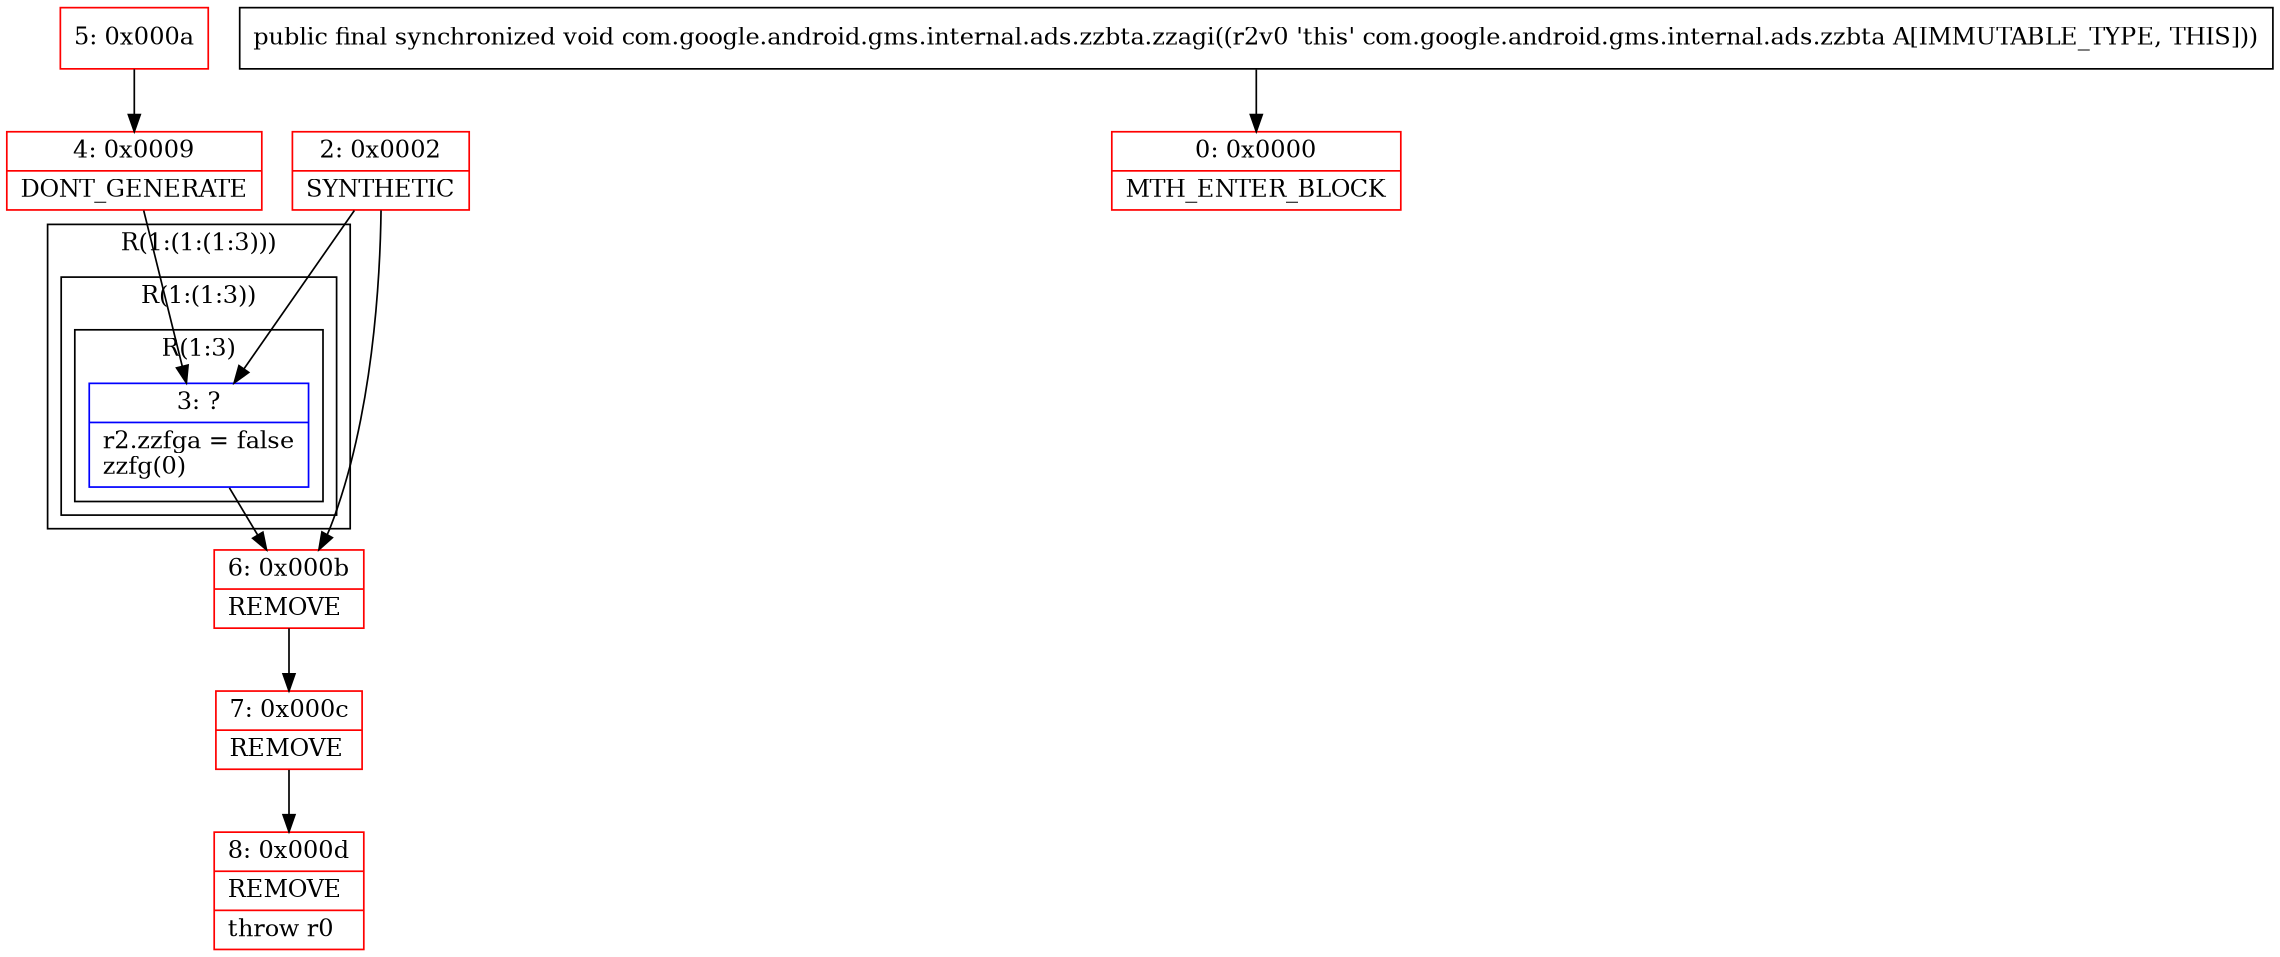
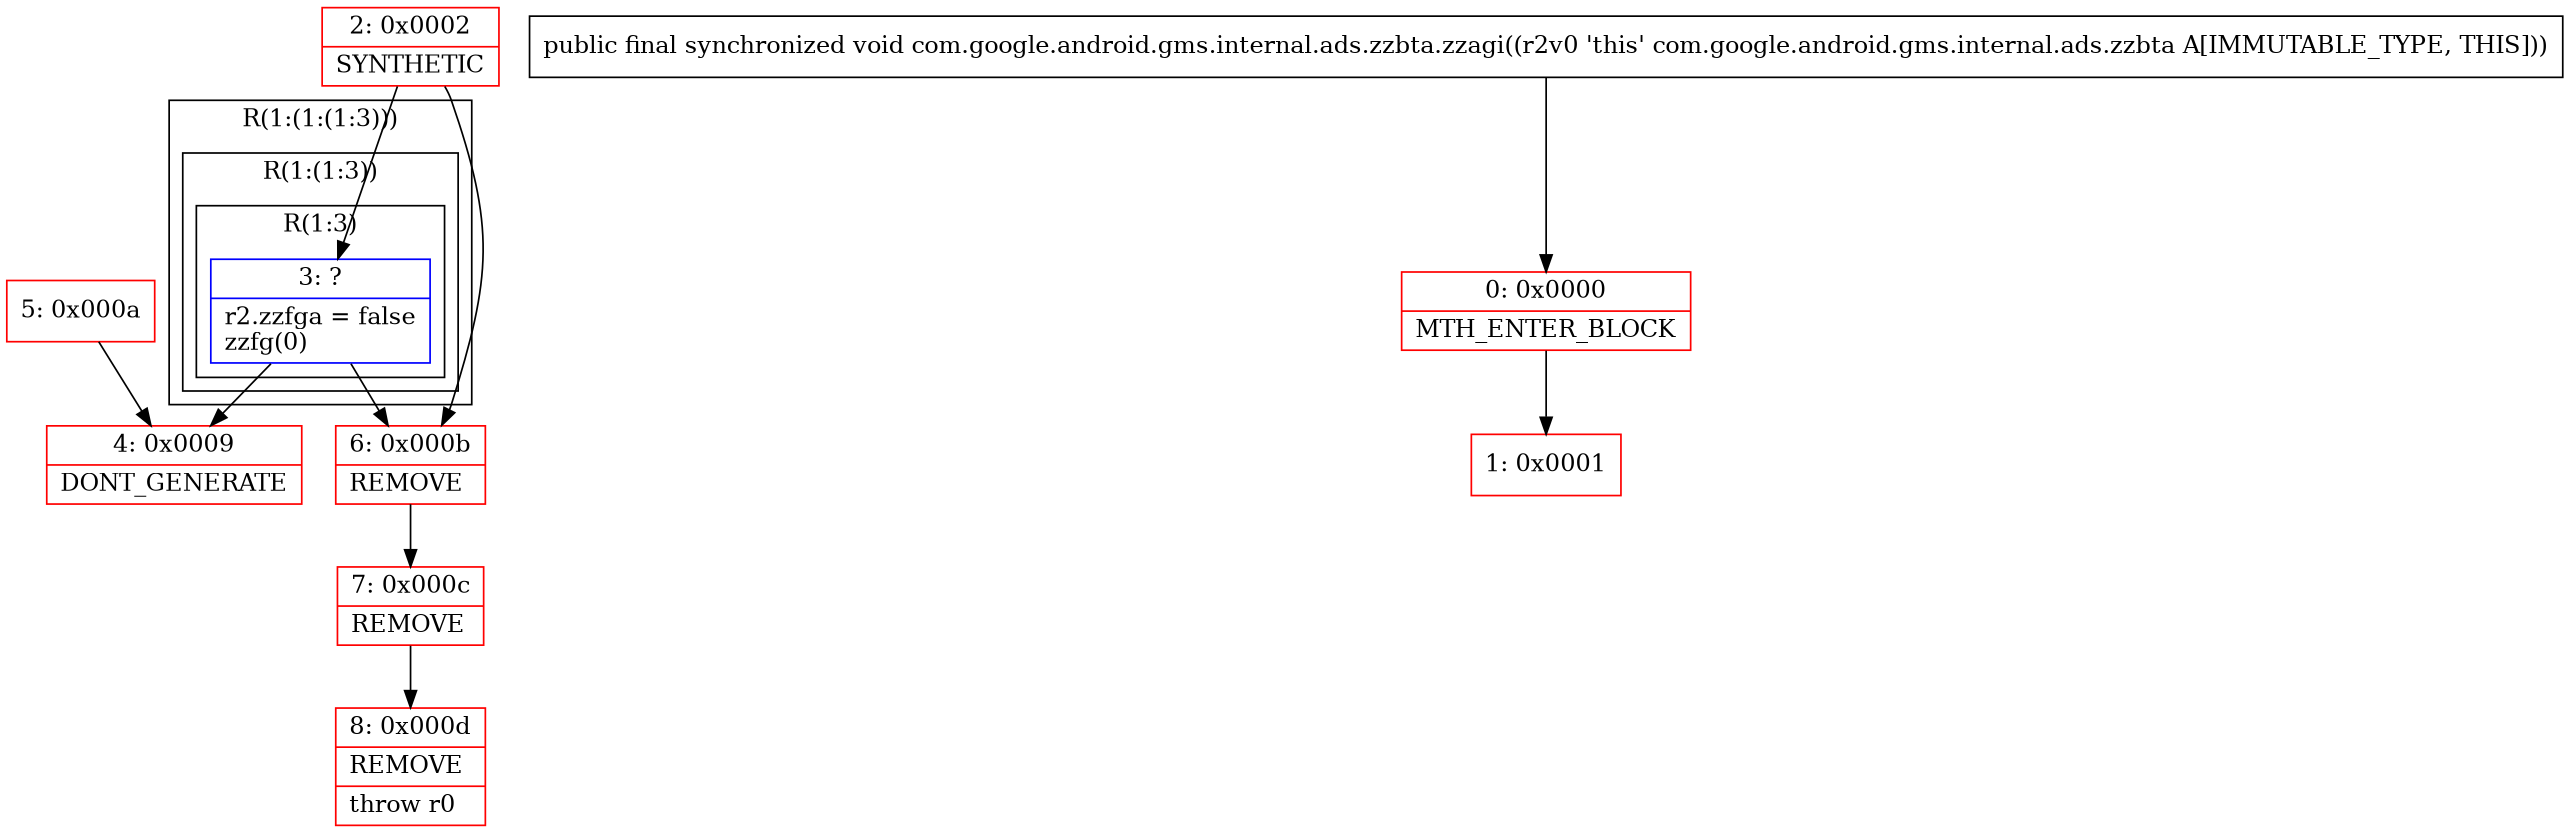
(163, 288) -> (247, 389)
none -> (1546, 465)
